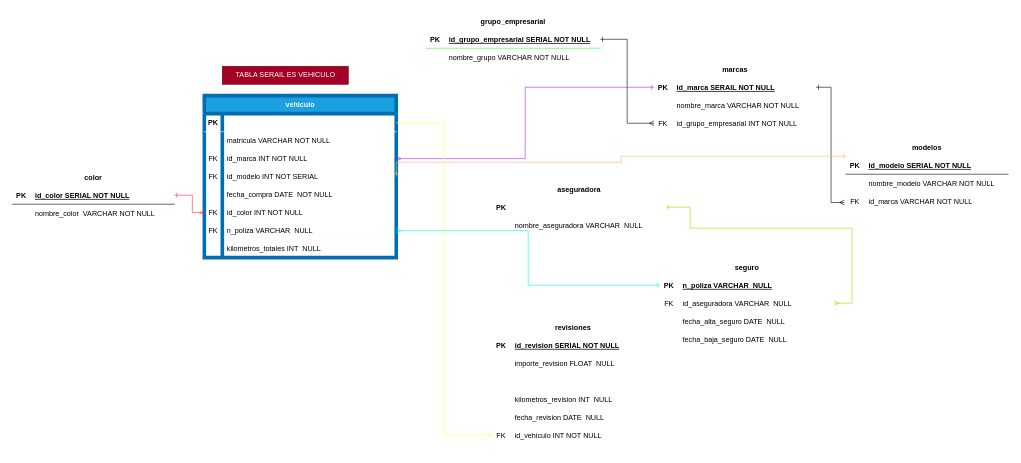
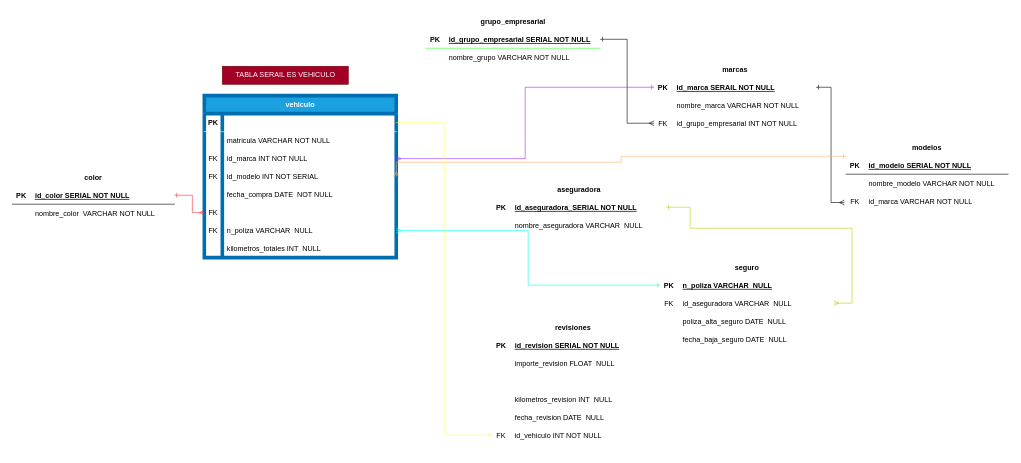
none -> (588, 207)
(309, 213) -> none
(736, 322) -> (737, 322)
